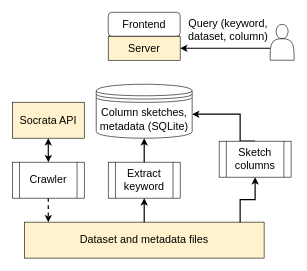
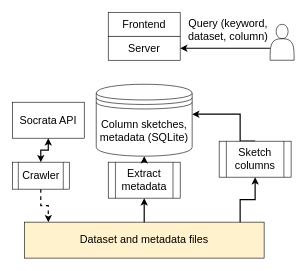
(144, 24) -> (144, 24)
(144, 48) -> (144, 48)
(144, 111) -> (144, 120)
(48, 120) -> (48, 120)
(48, 180) -> (41, 176)
(144, 180) -> (144, 180)
